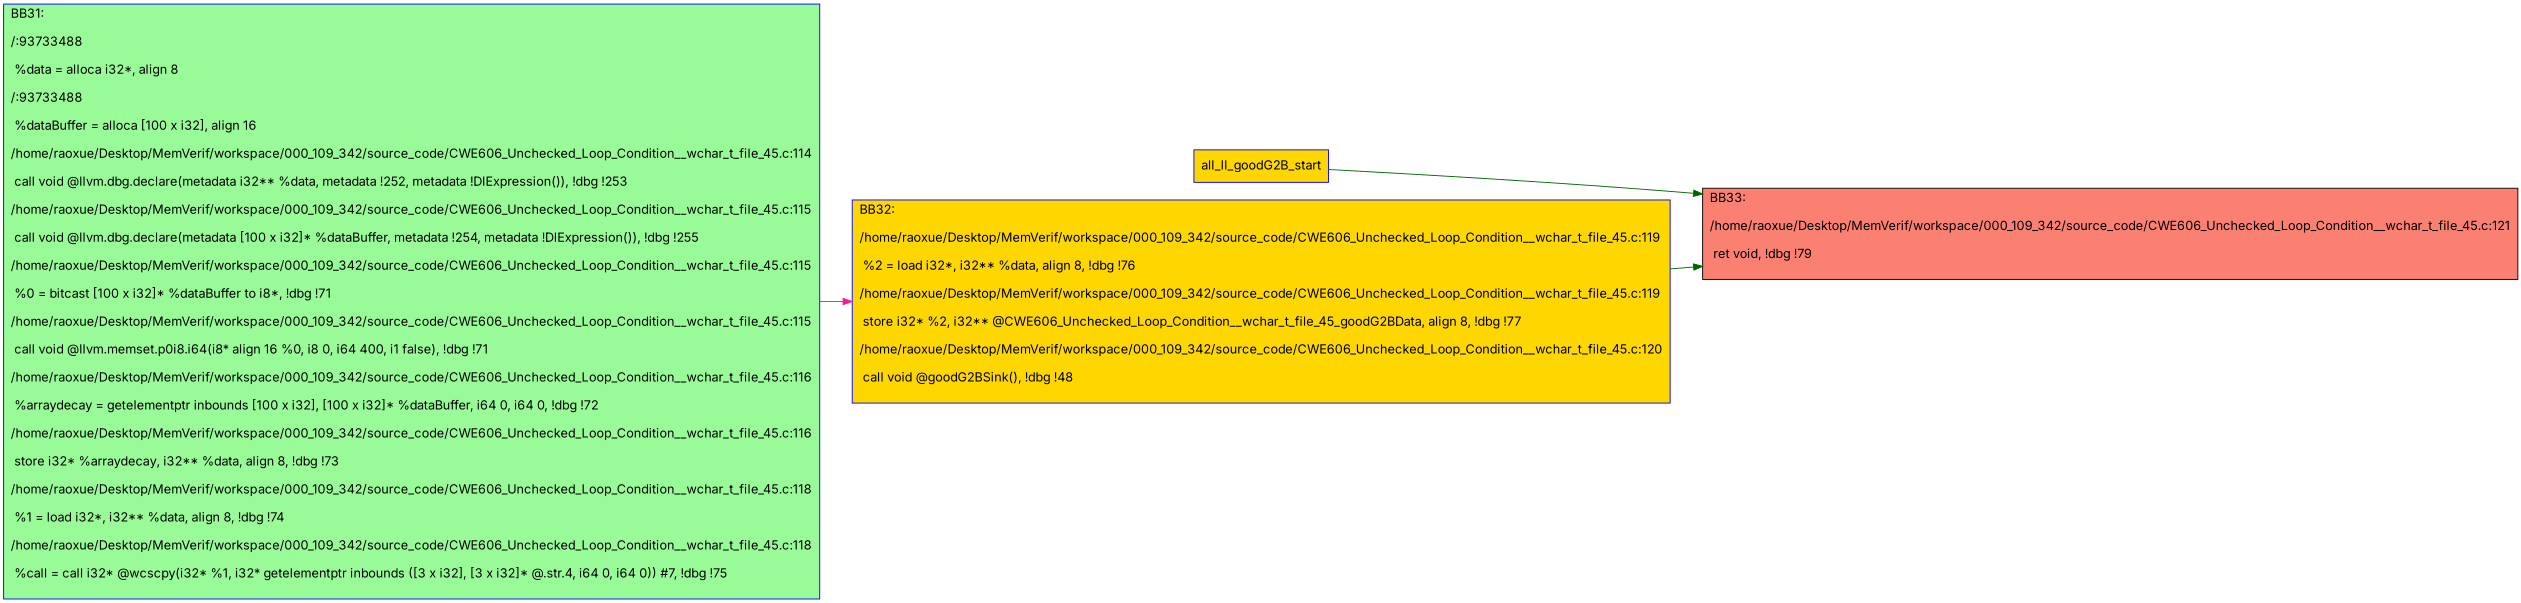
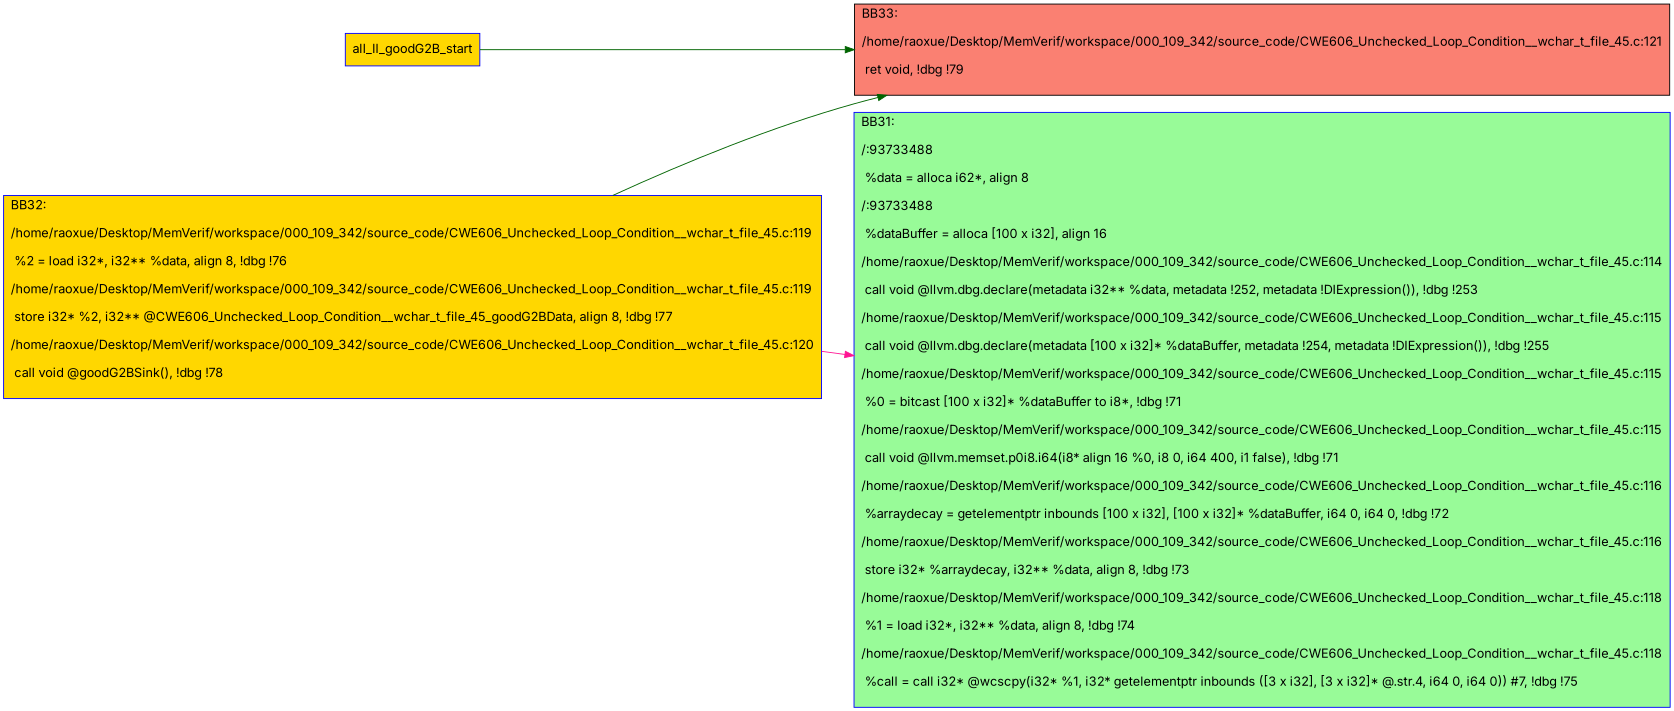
(95, 70) -> (946, 178)
(832, 302) -> (833, 353)
(967, 378) -> (117, 373)
